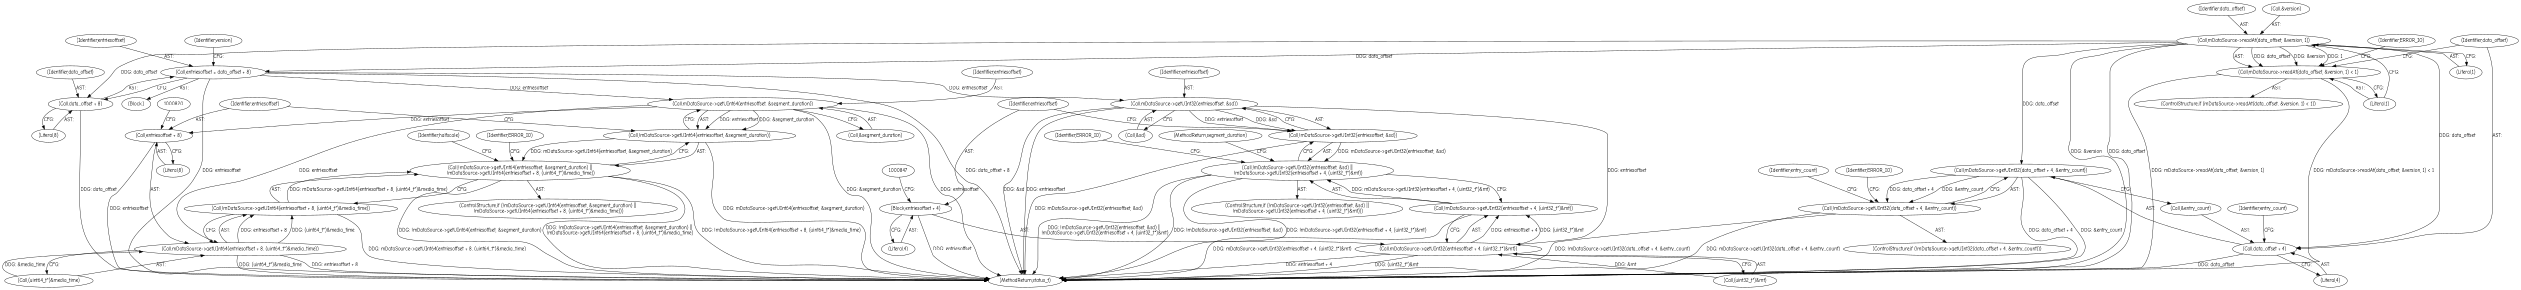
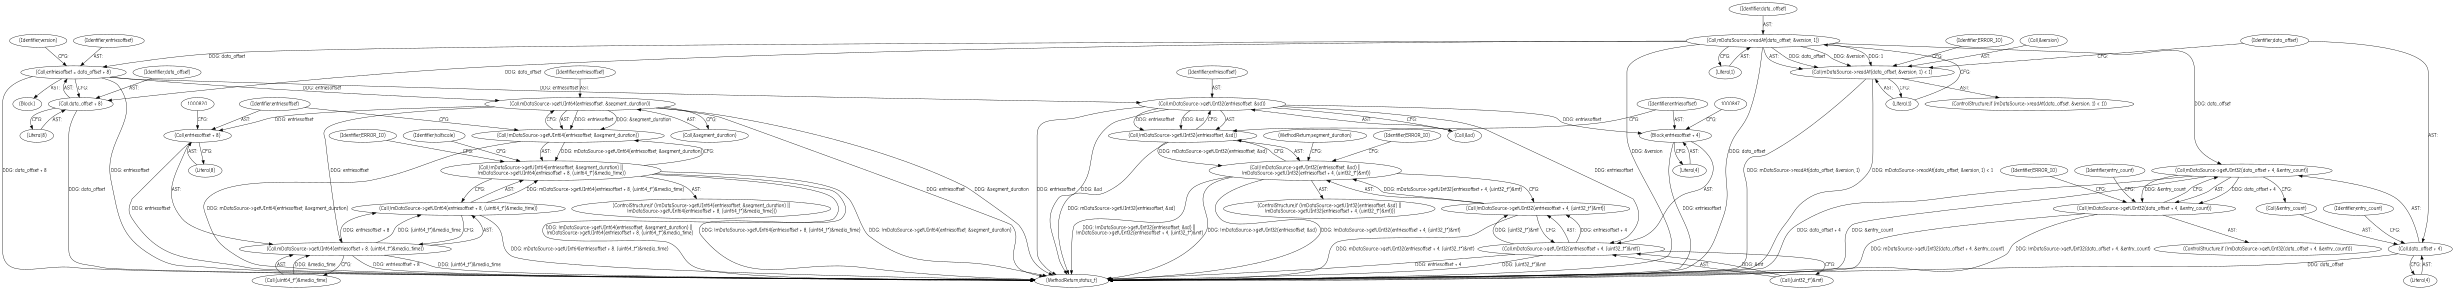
(2271, 23) -> (1969, 56)
none -> (1463, 109)
(2439, 150) -> none
